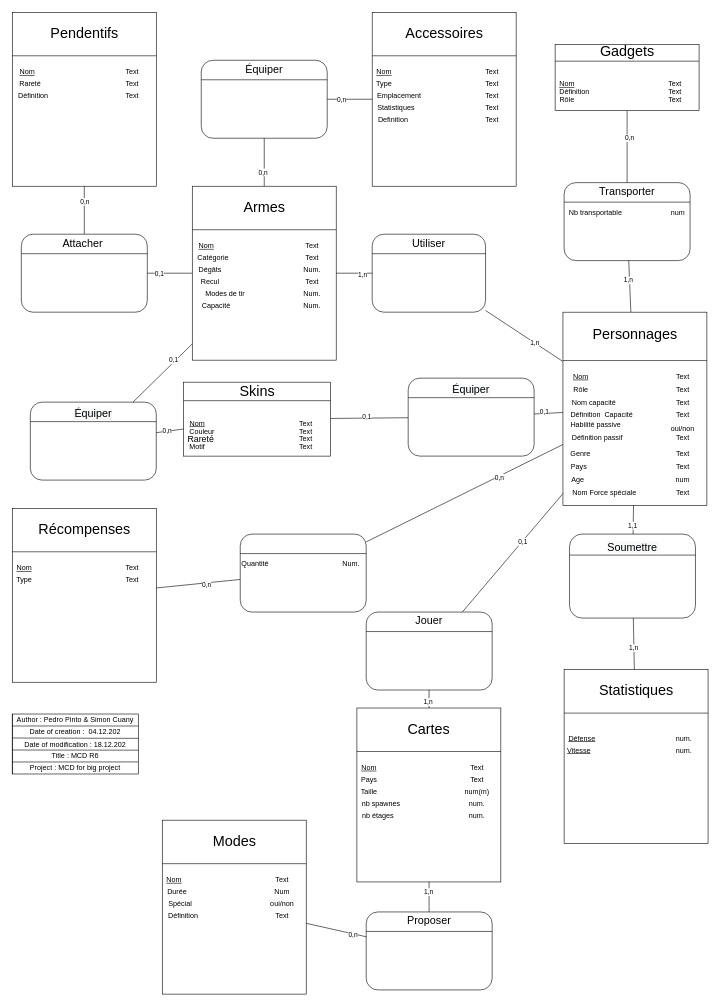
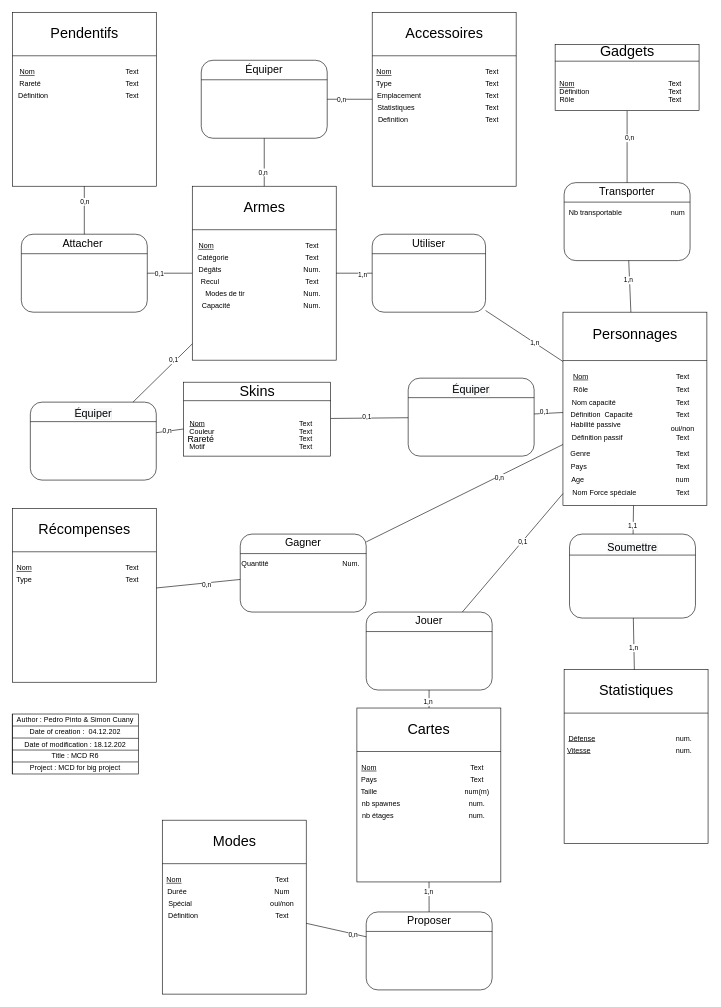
none -> (303, 543)
